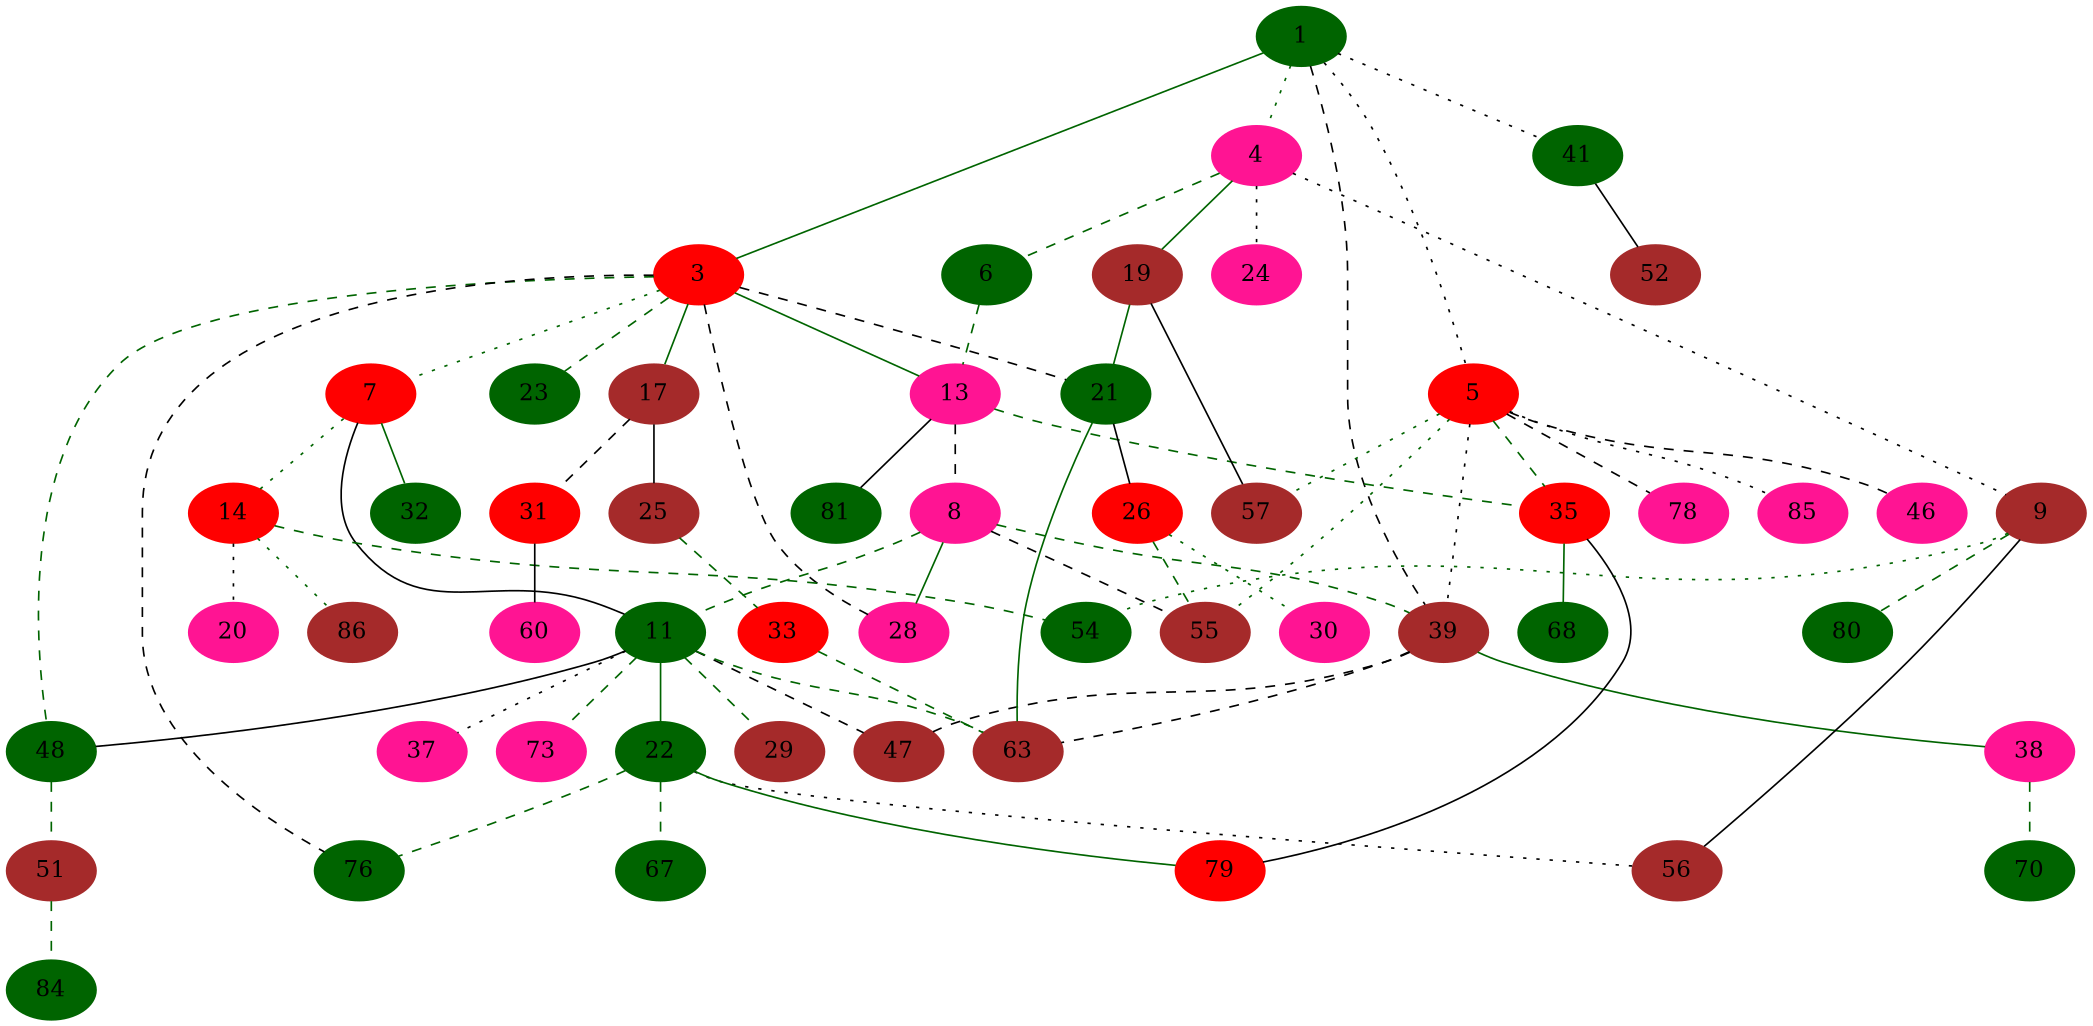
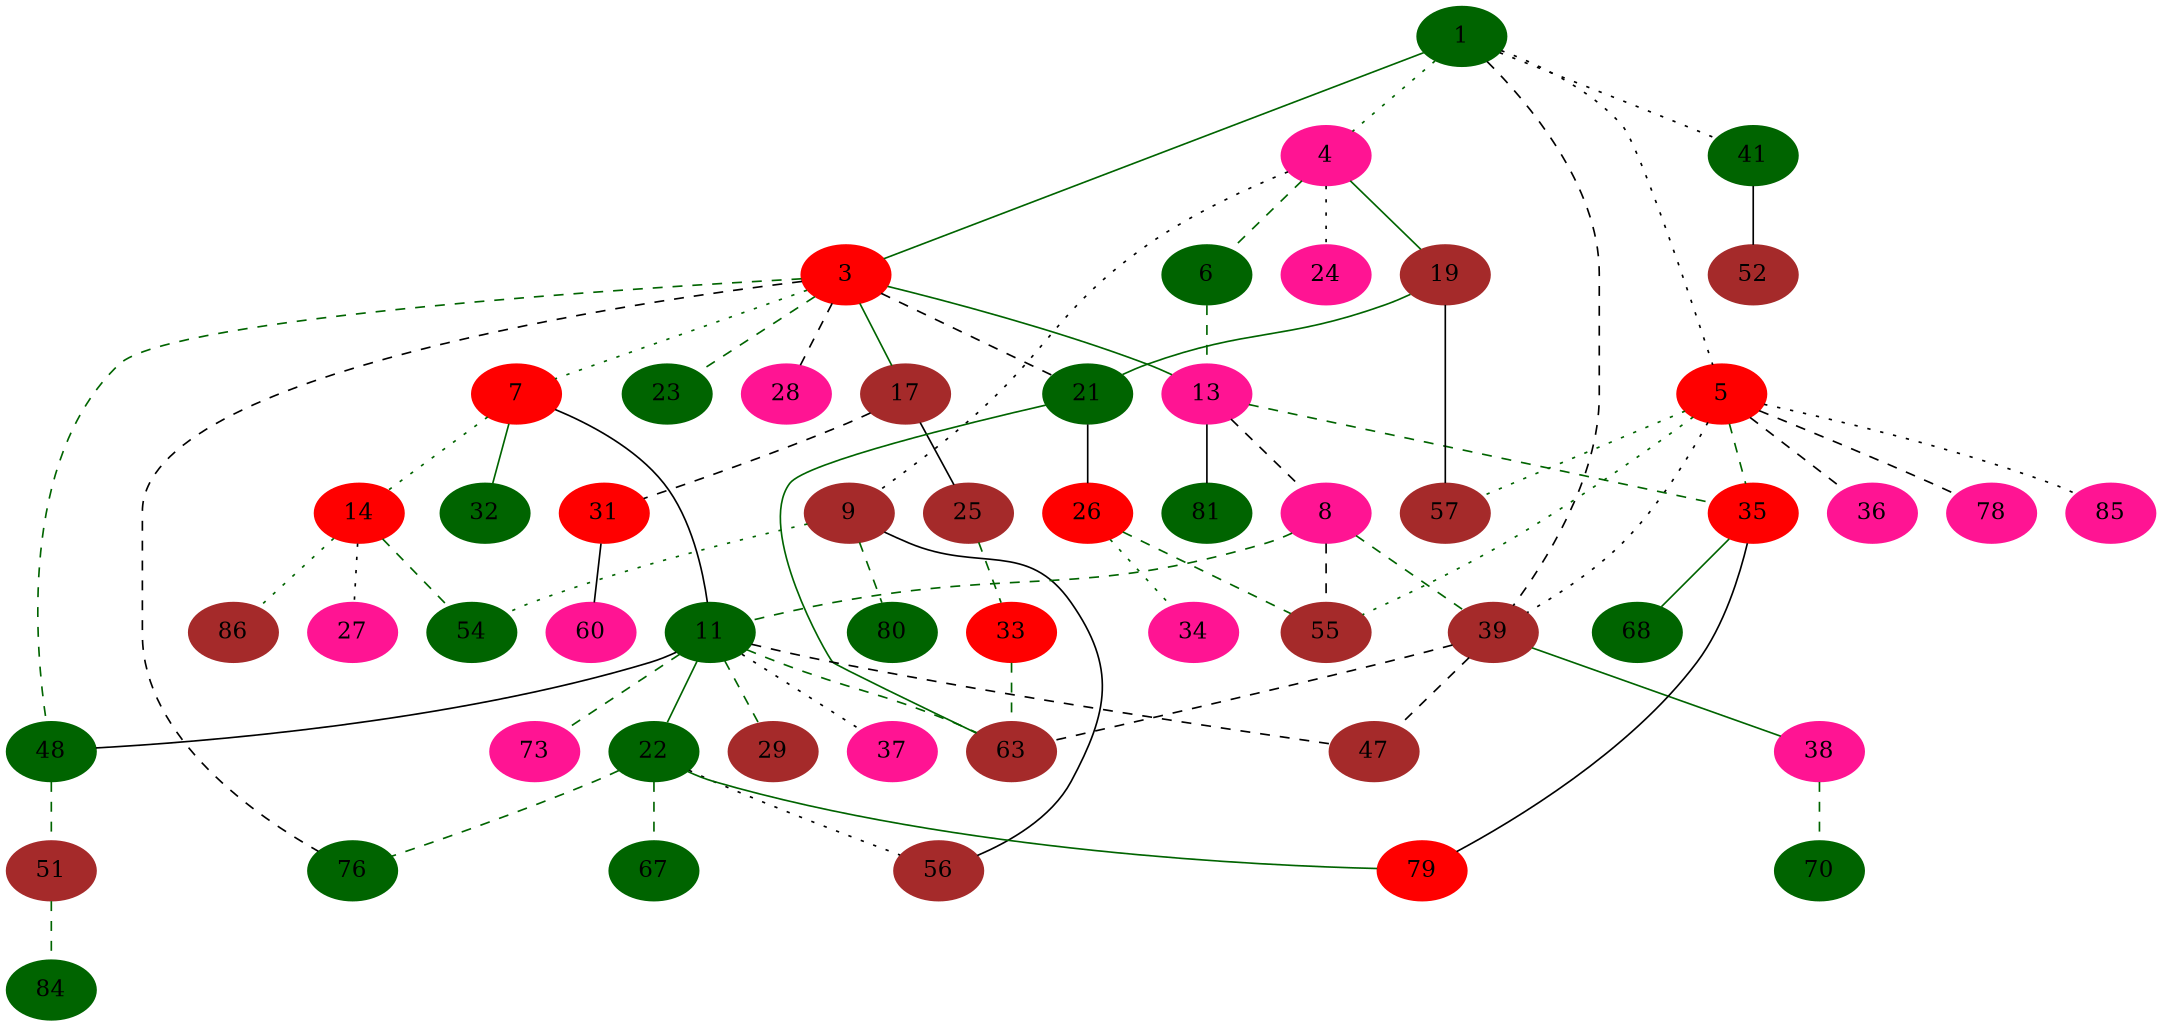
(1922, 513) -> (1872, 513)
(930, 573) -> none
(233, 632) -> (353, 632)
(1324, 632) -> (1194, 632)
